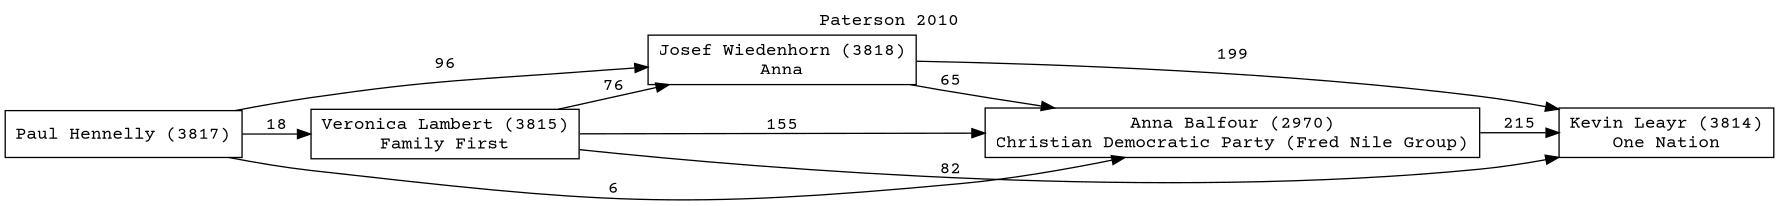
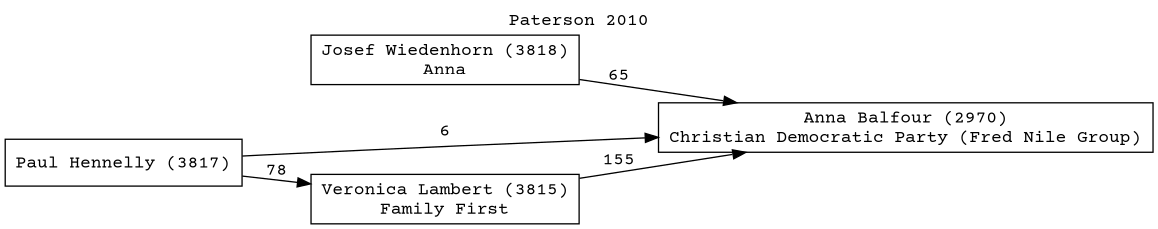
(434, 83) -> none
(607, 98) -> none
(277, 124) -> (277, 170)
(1666, 133) -> none
